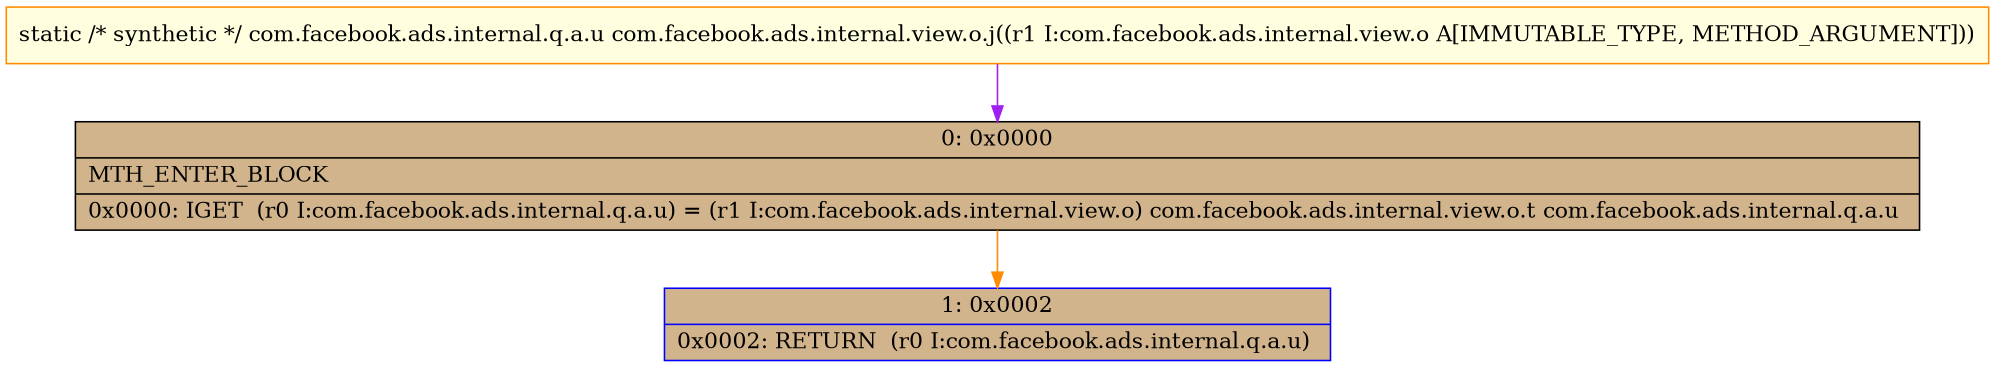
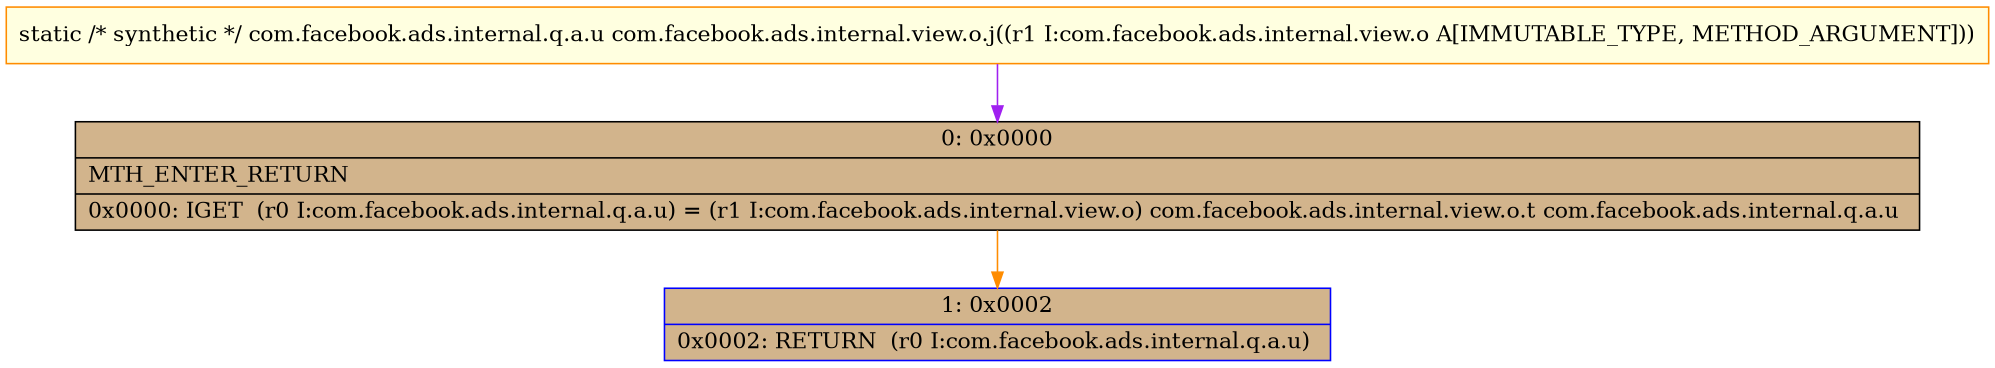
(209, 175) -> (218, 175)
